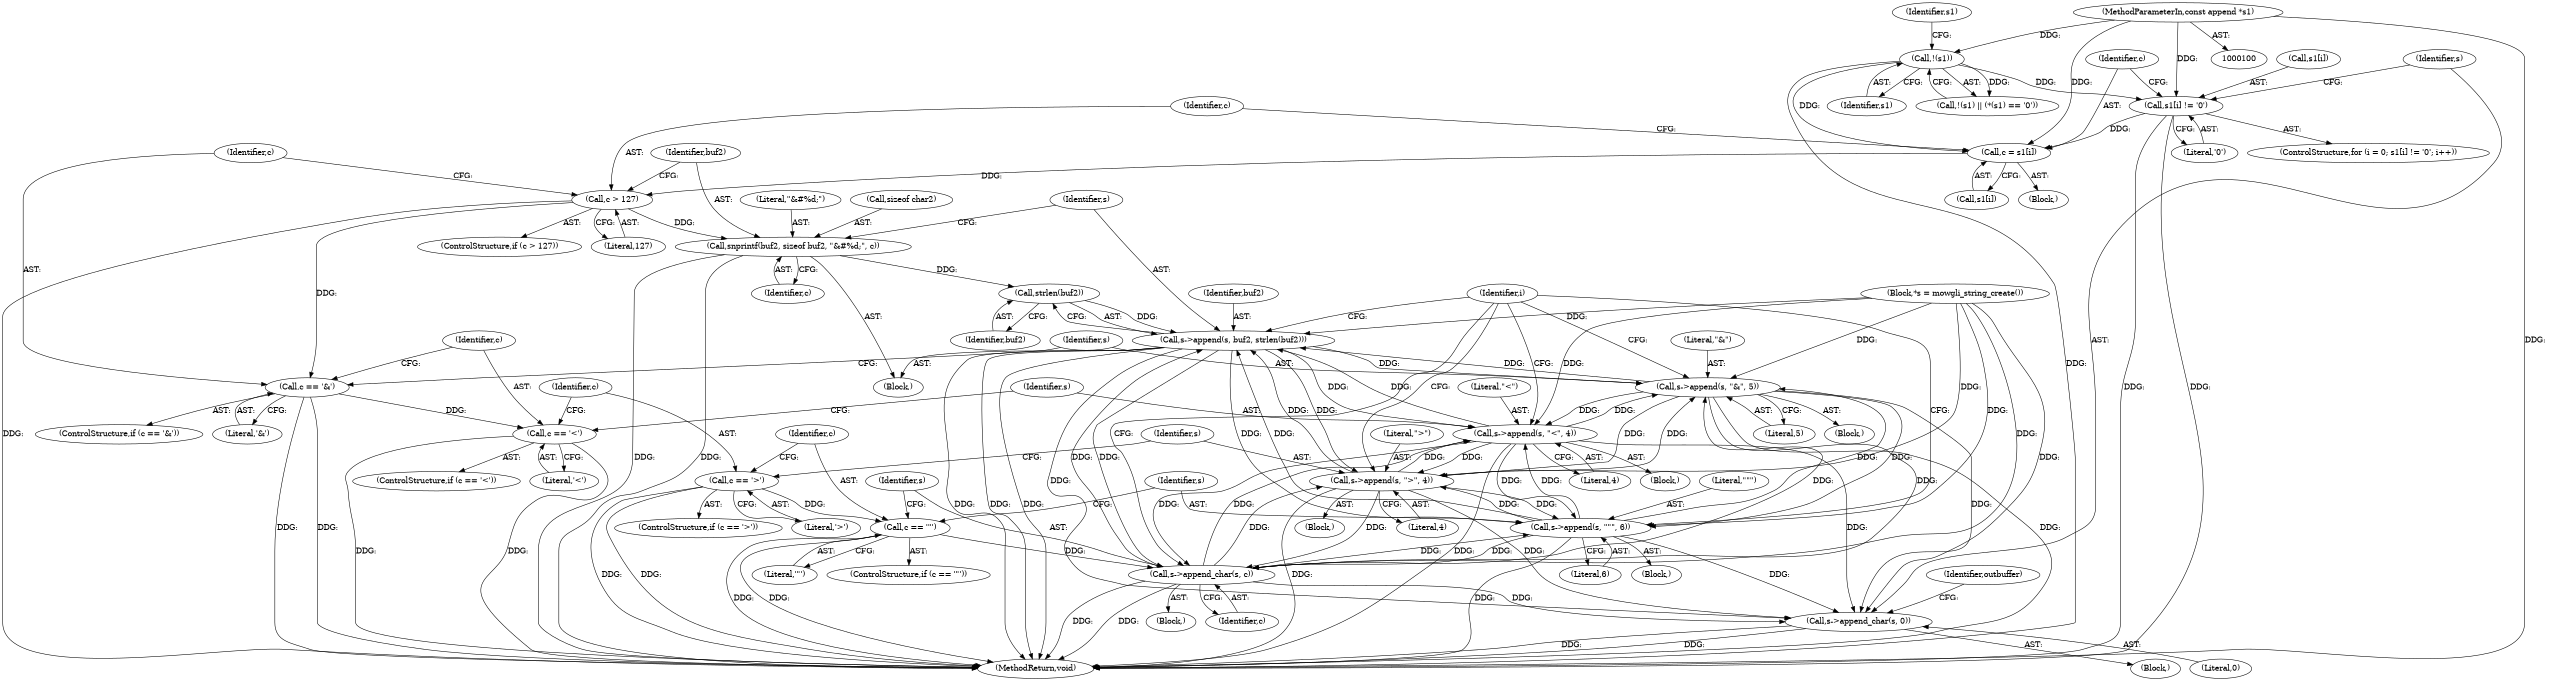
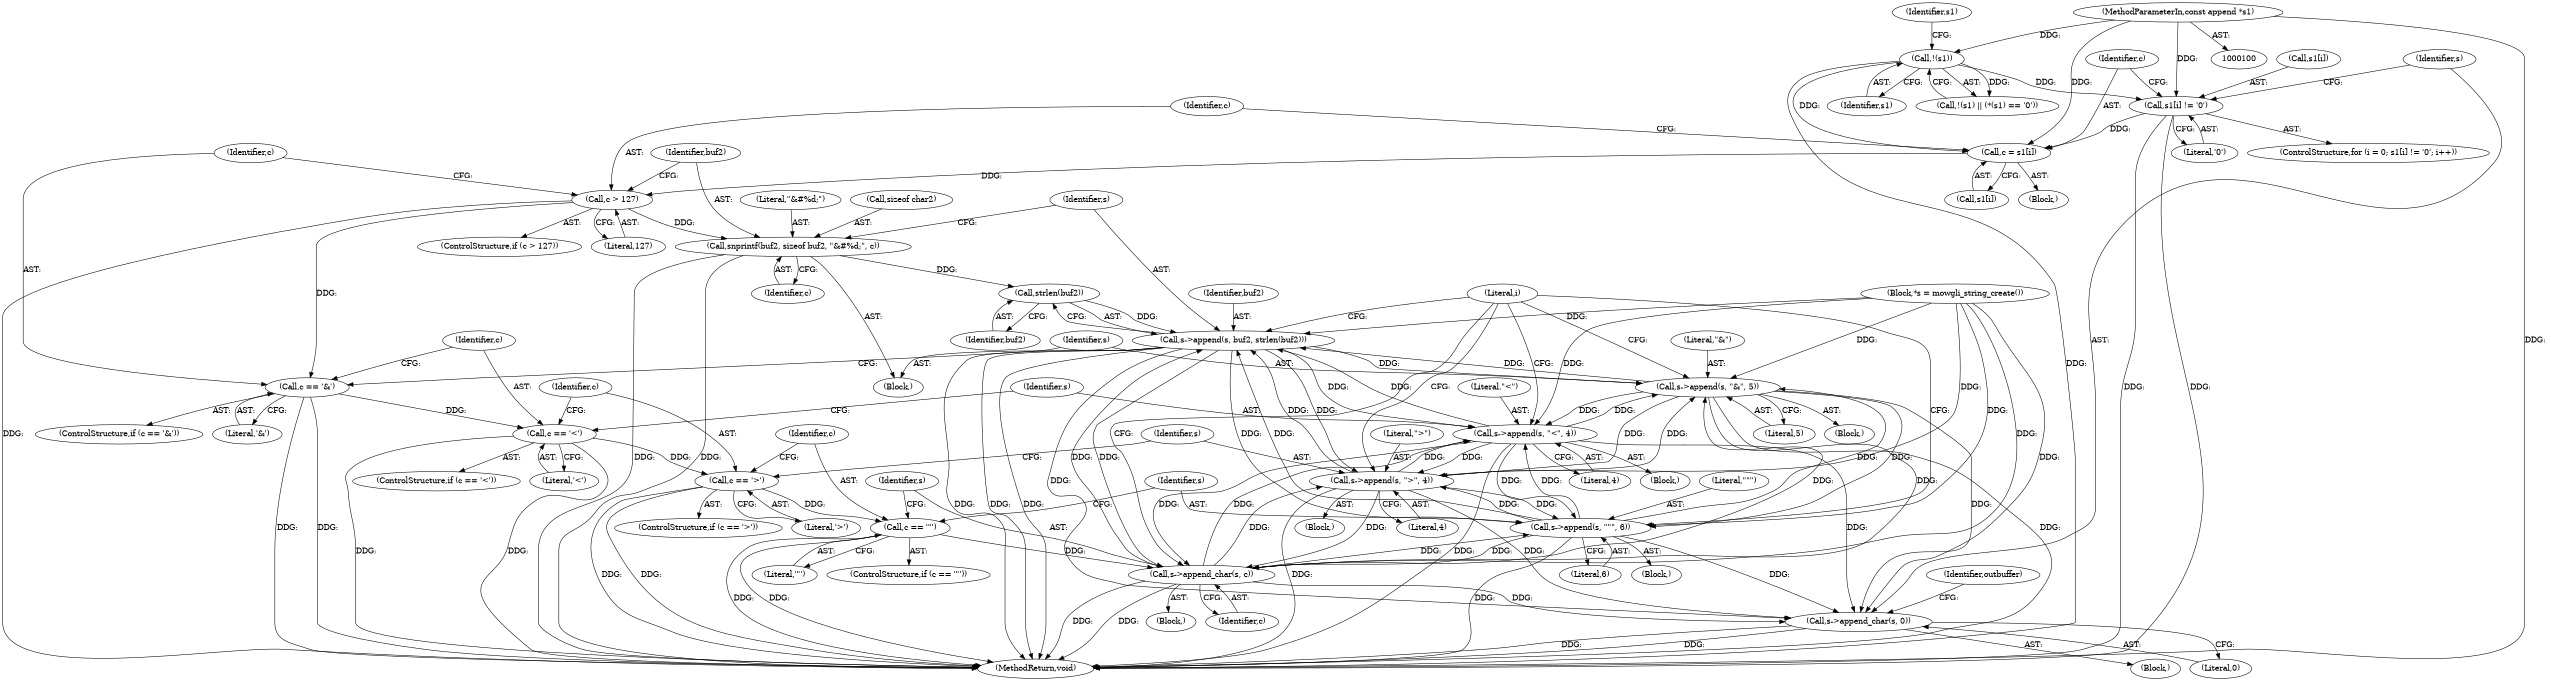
(1502, 294) -> (1502, 294)
none -> (649, 451)
none -> (2079, 625)
